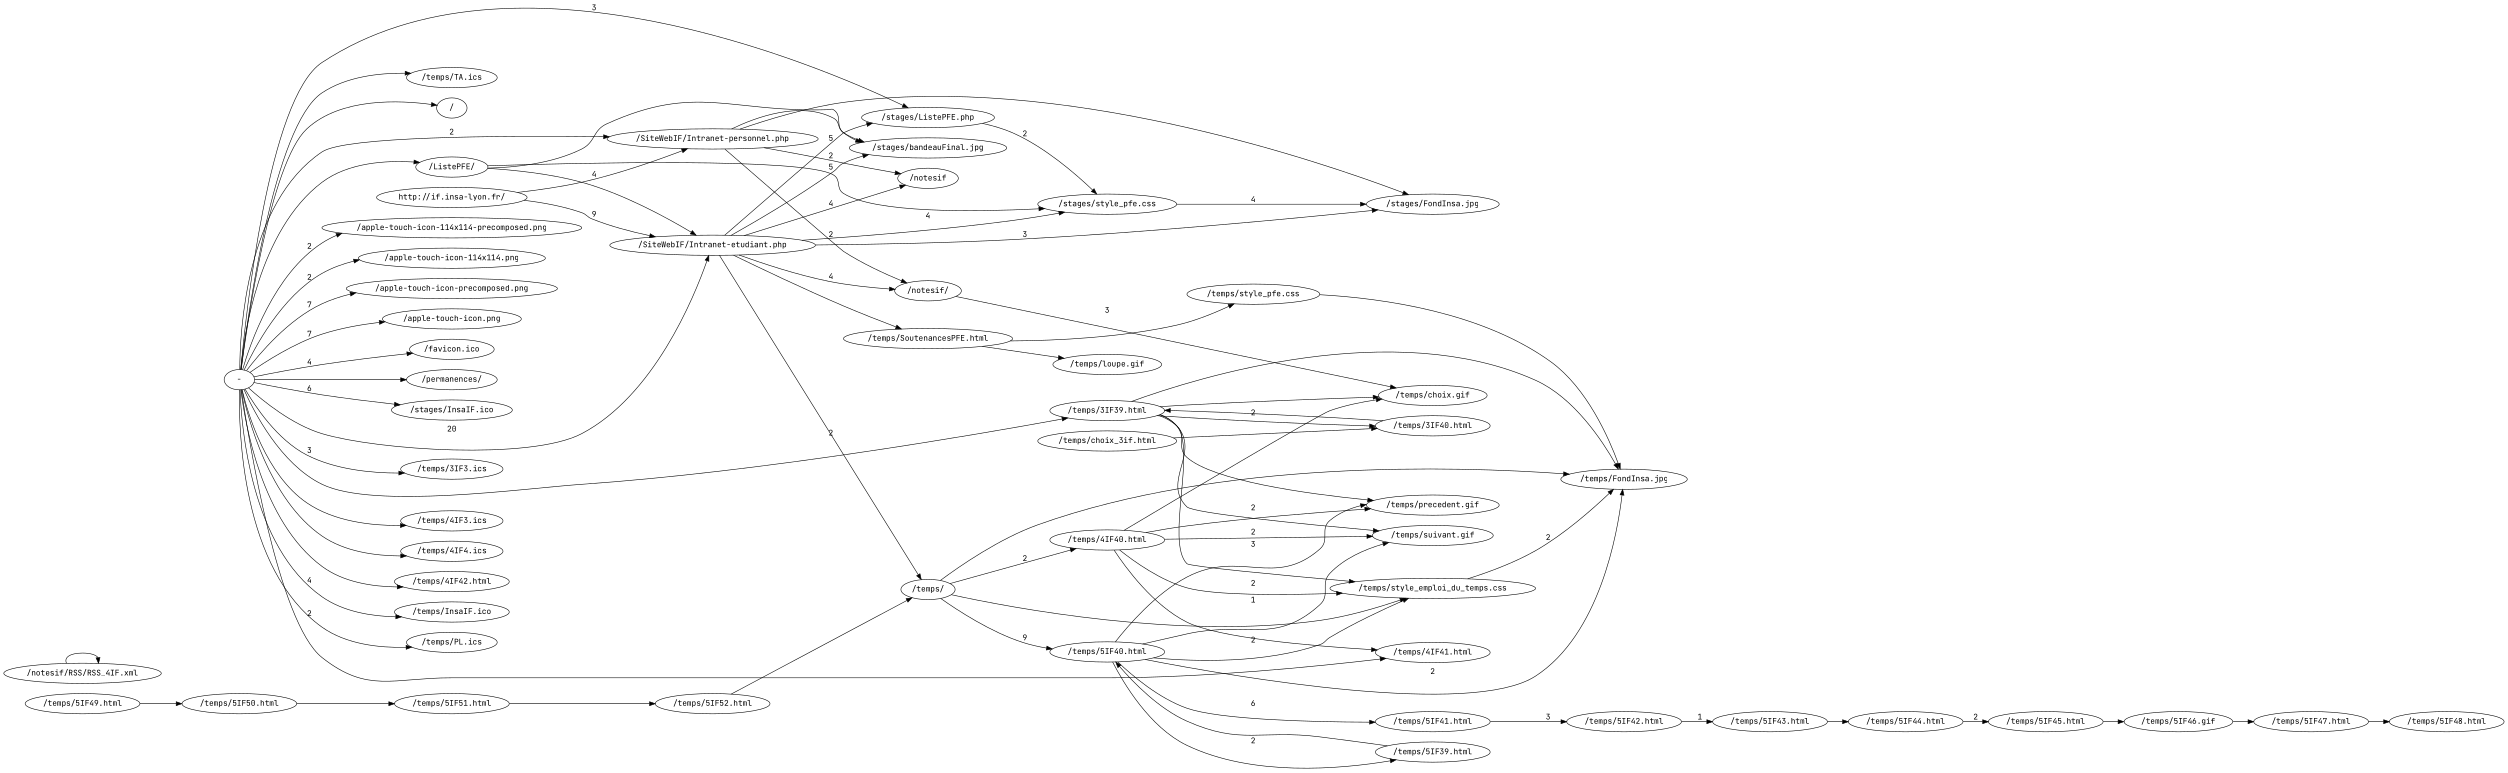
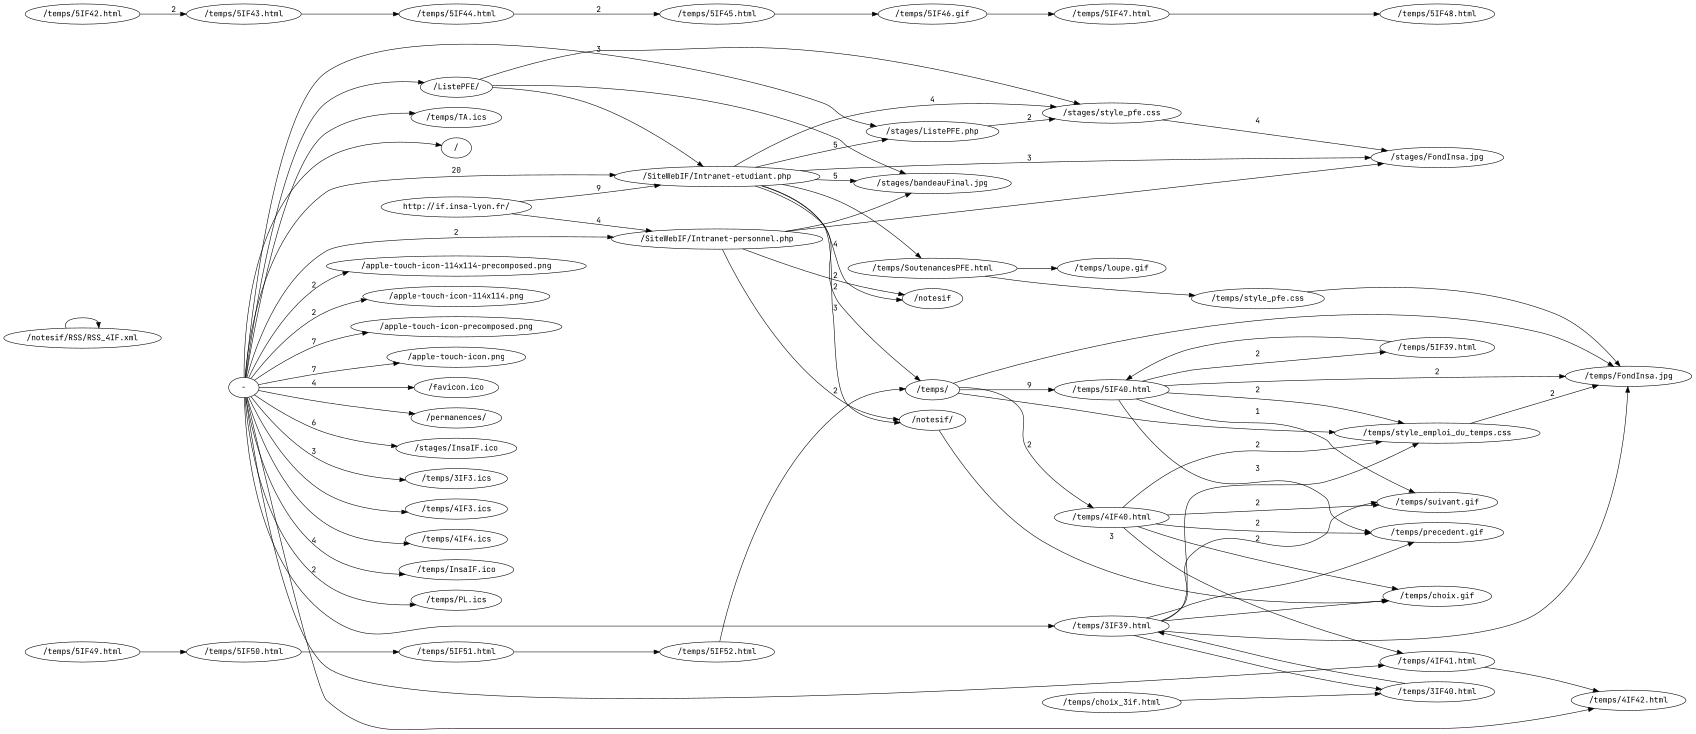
(831, 277) -> (835, 309)
none -> (1539, 677)
(1700, 717) -> (174, 10)
(1433, 722) -> none
